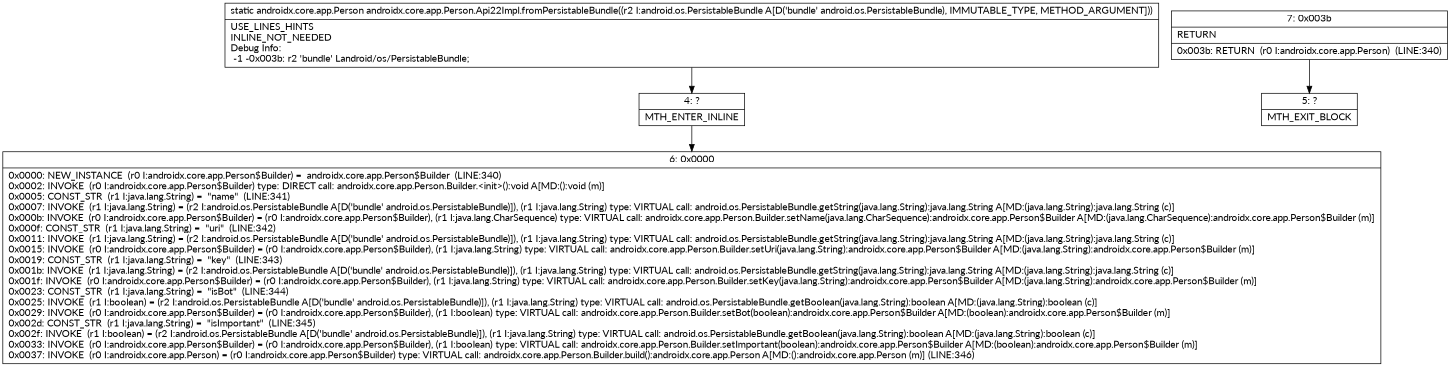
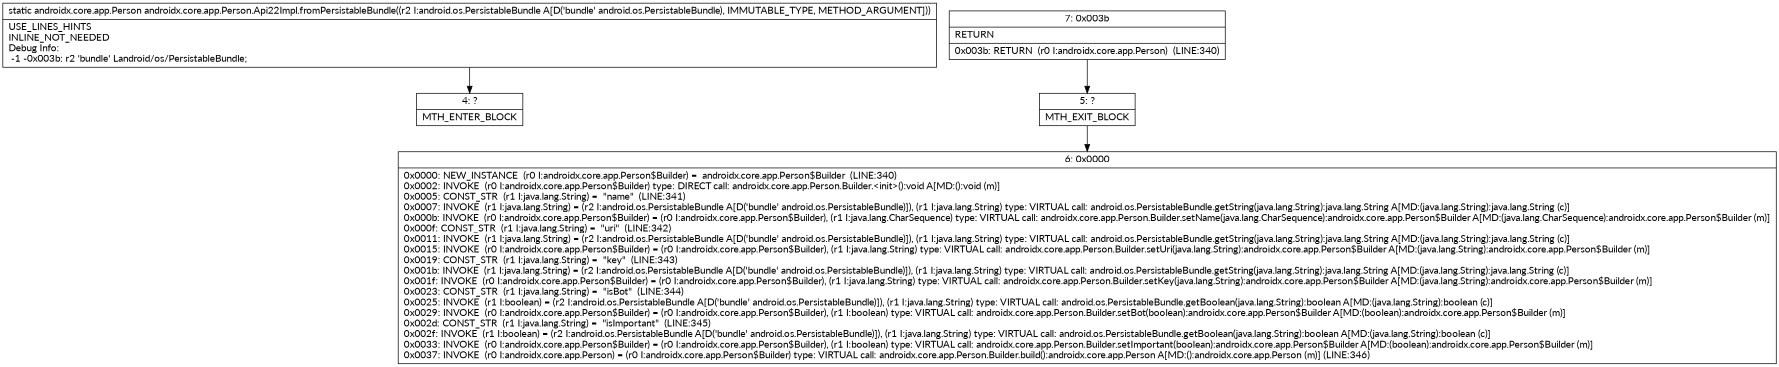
(692, 117) -> (470, 117)
(692, 135) -> (1087, 135)
